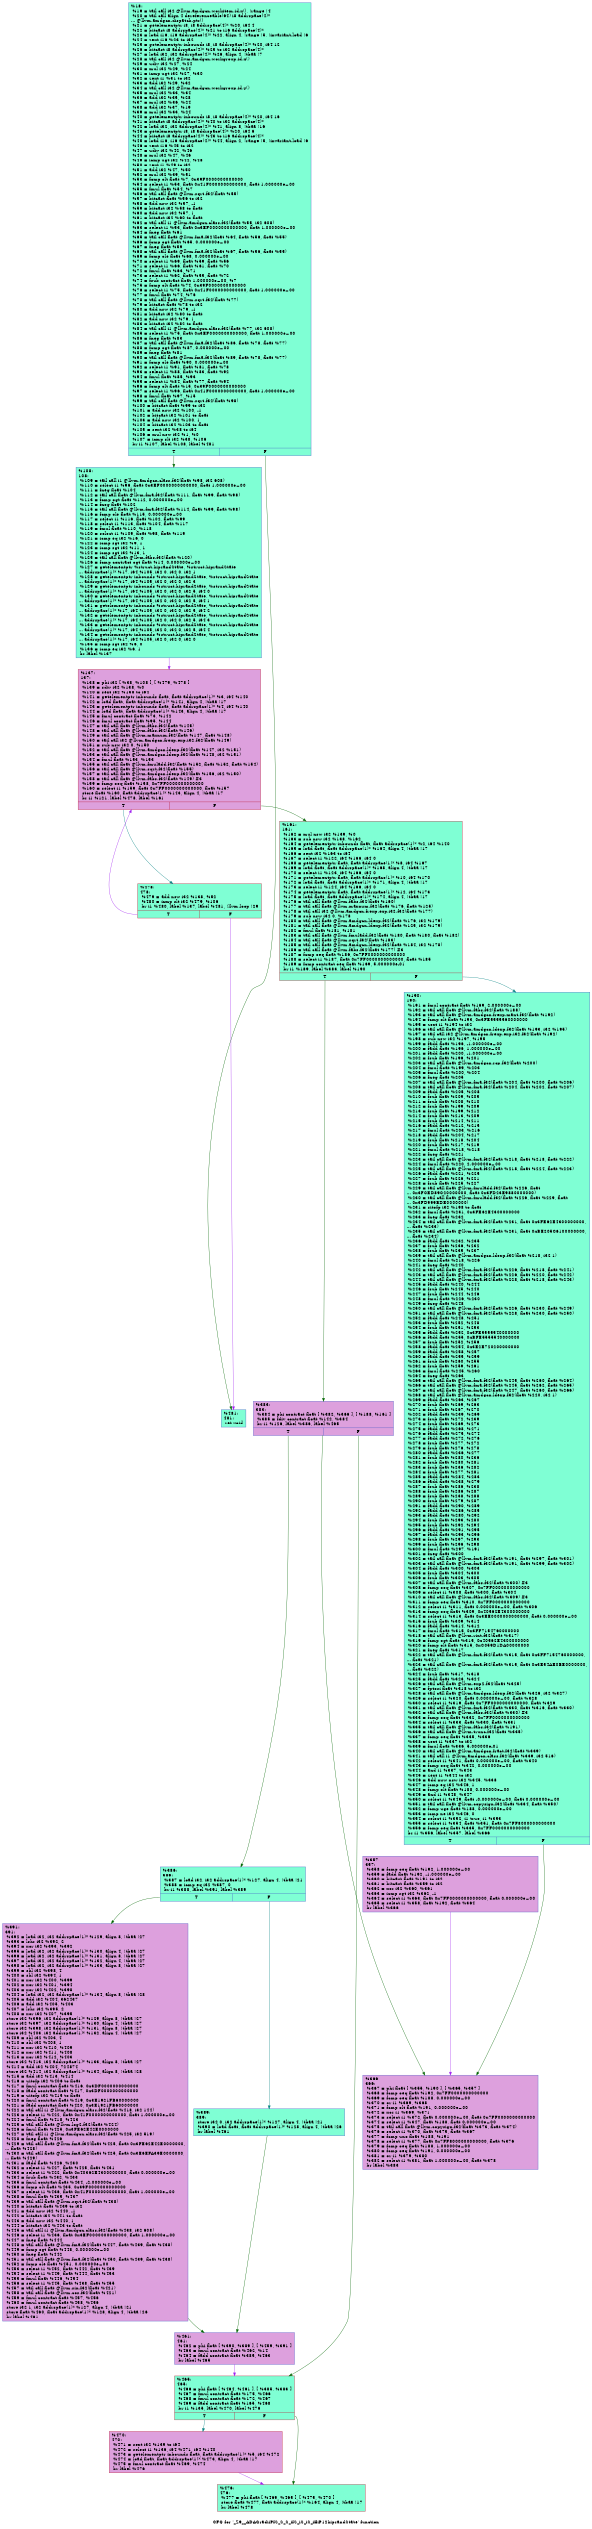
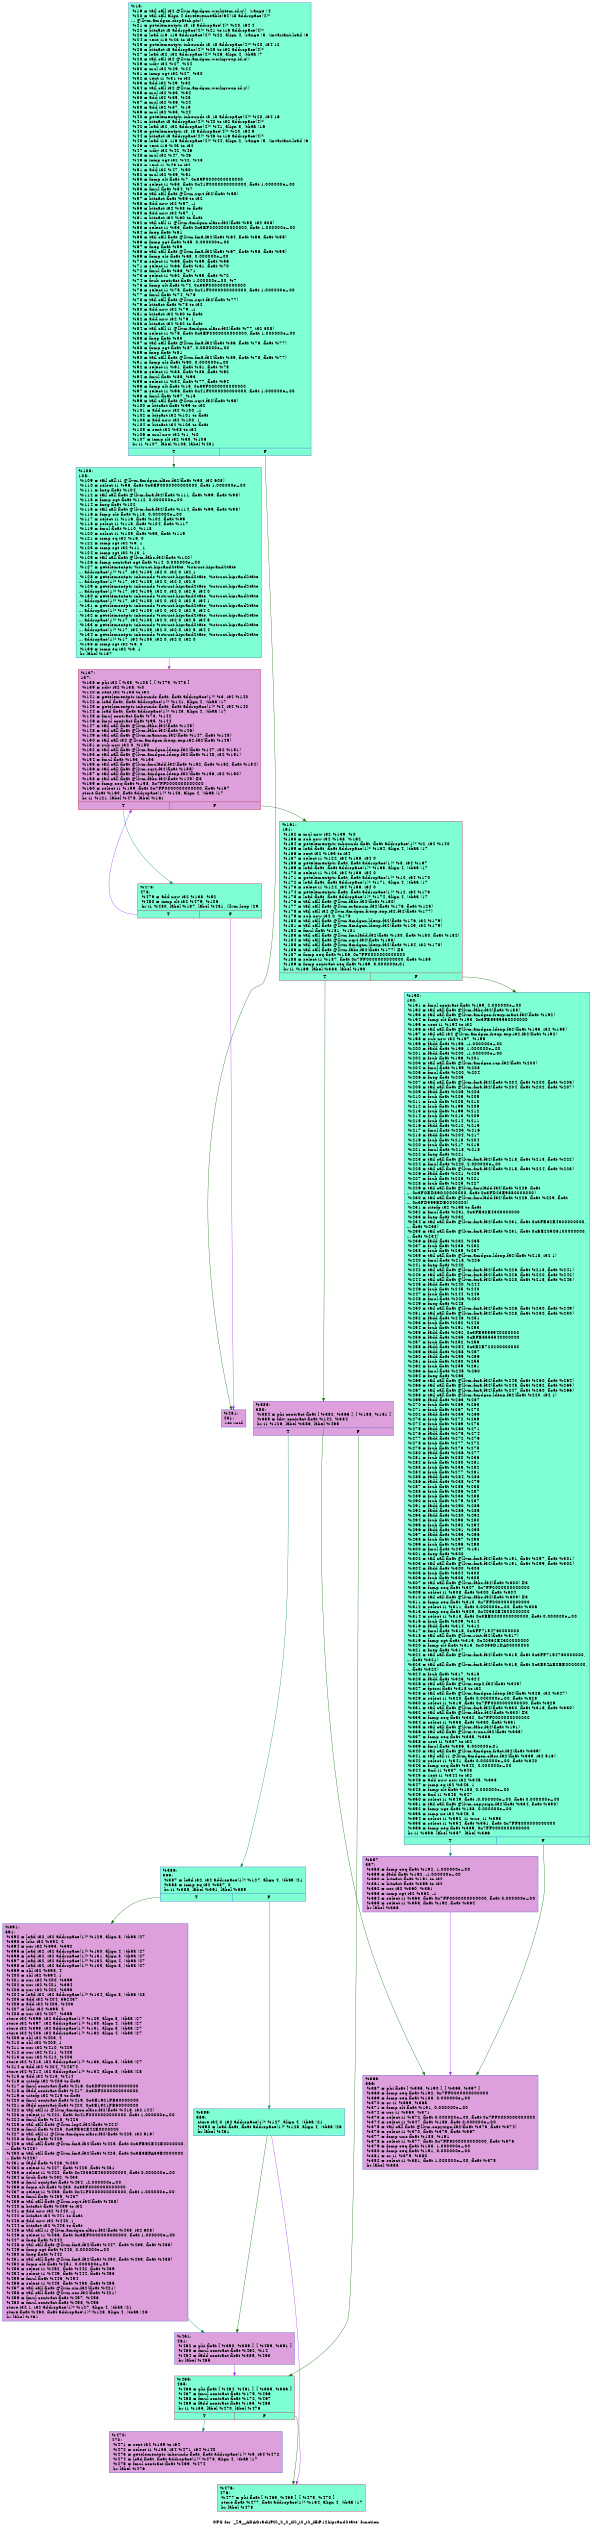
(489, 980) -> (489, 980)
(234, 1418) -> (234, 1418)
(284, 1652) -> (284, 1652)
none -> (450, 1849)
(194, 2325) -> (194, 2325)
(196, 2452) -> (196, 2452)
(250, 2478) -> (295, 2308)
